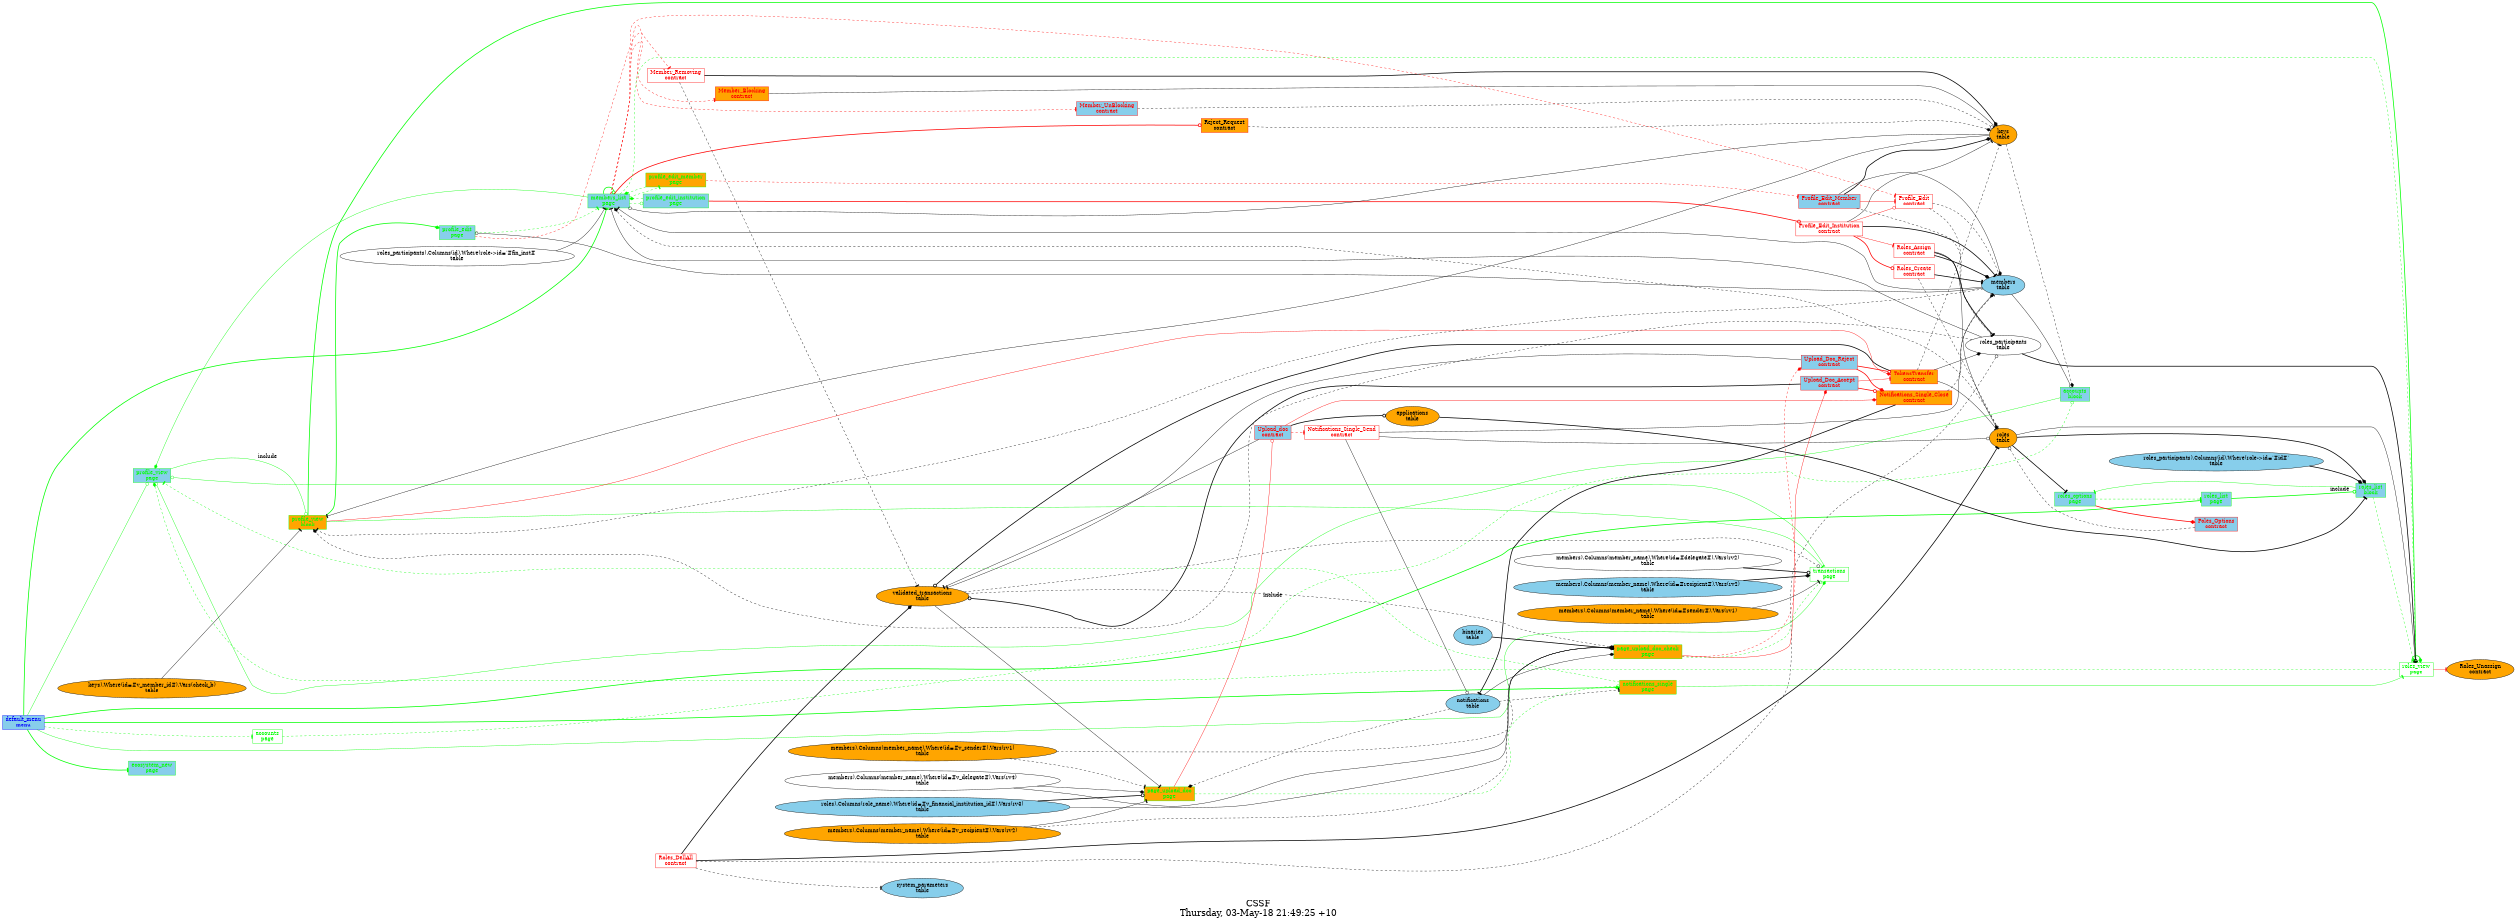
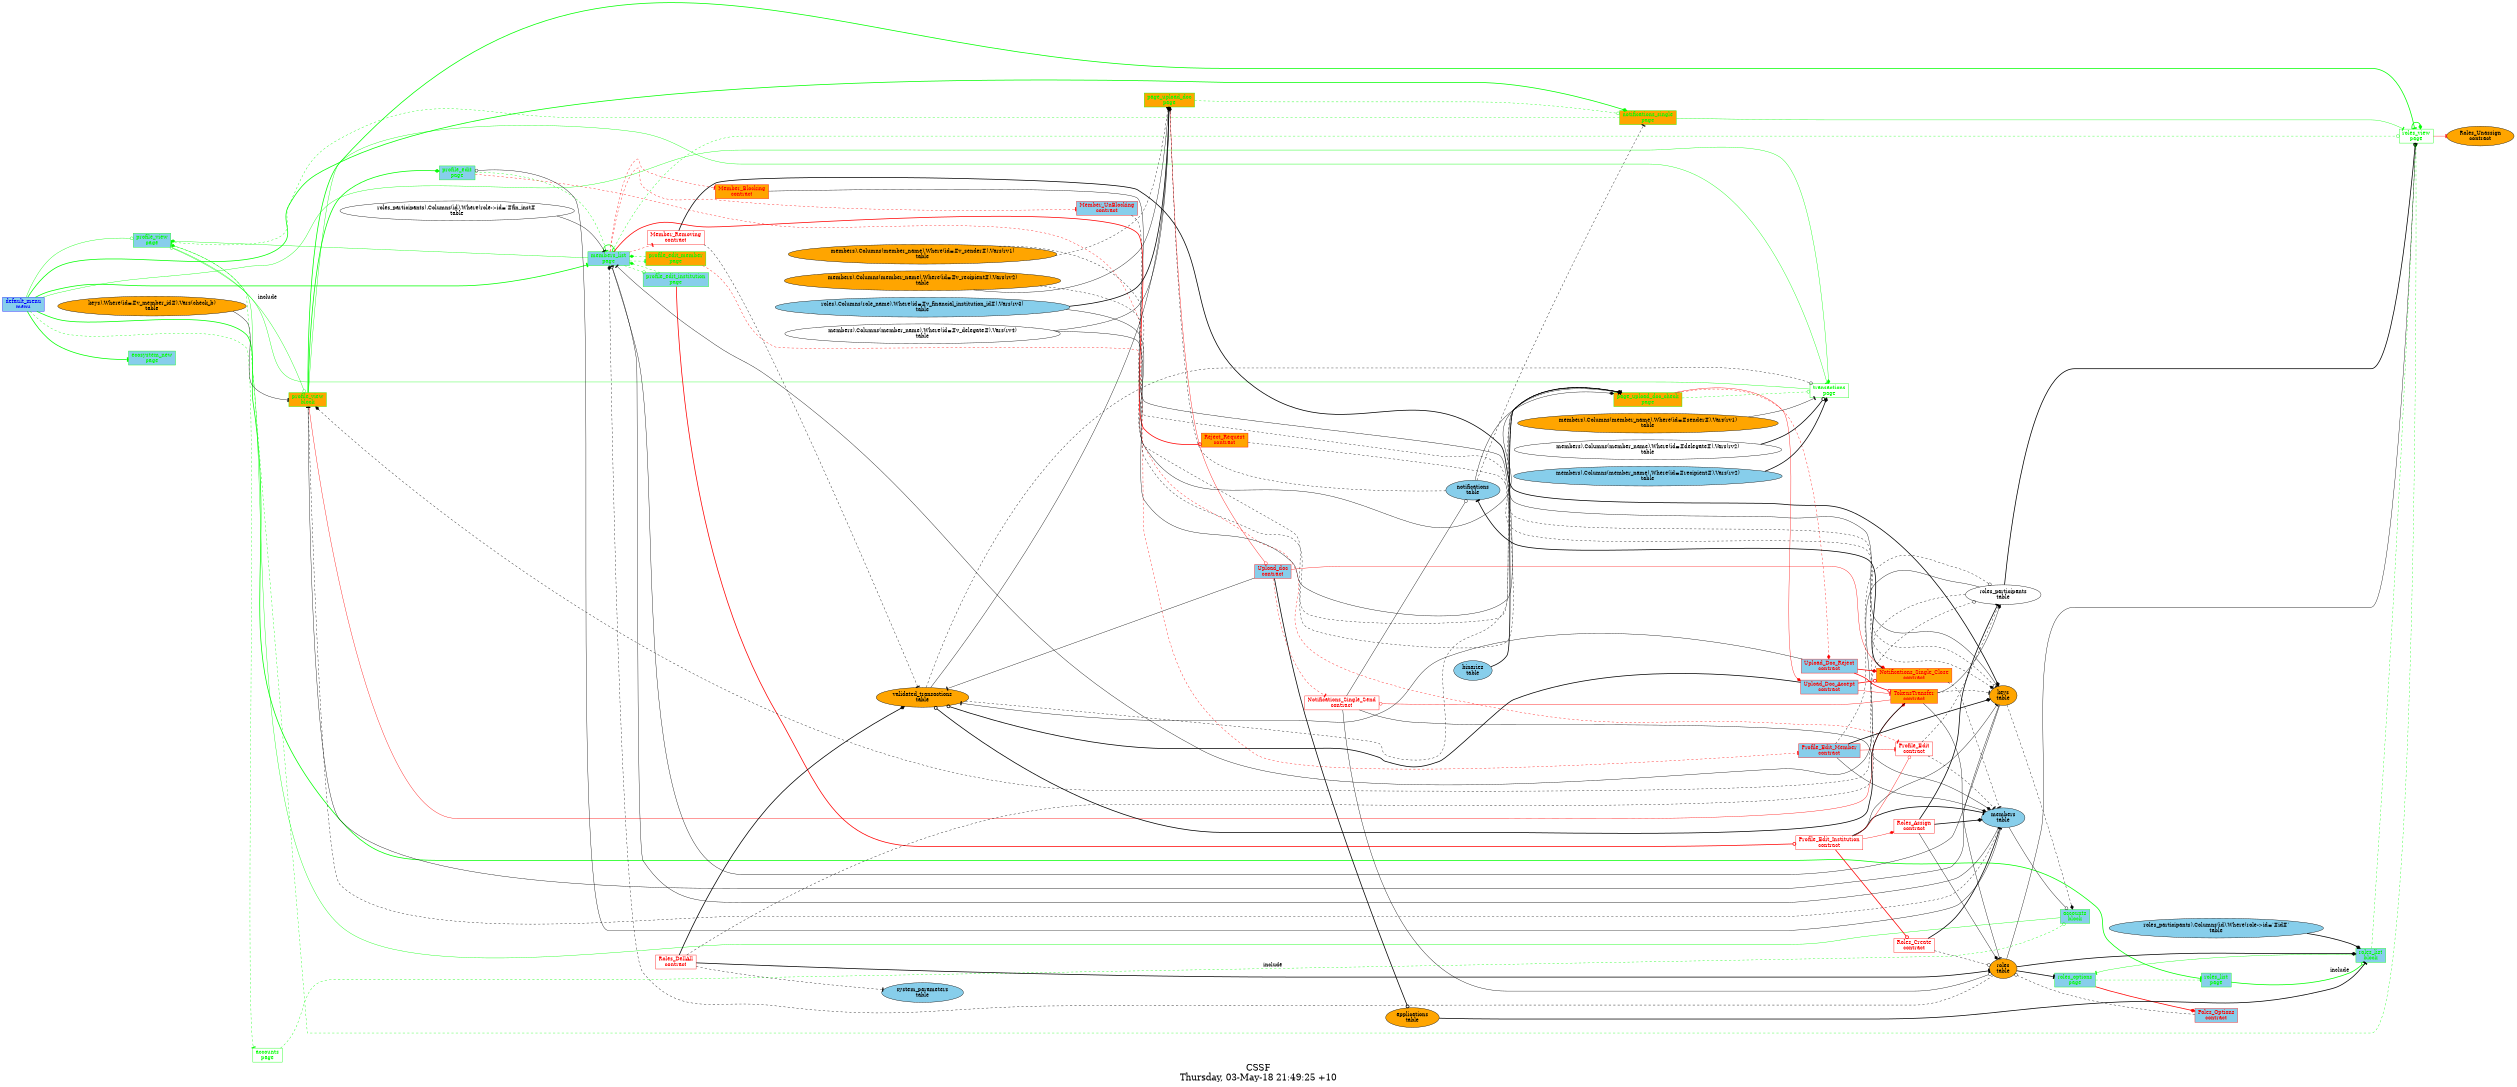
(1225, 126) -> (1225, 440)
(1874, 241) -> (1876, 836)
none -> (1637, 705)
